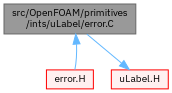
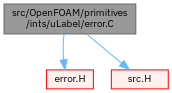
(76, 57) -> (63, 47)
(140, 79) -> (140, 79)
